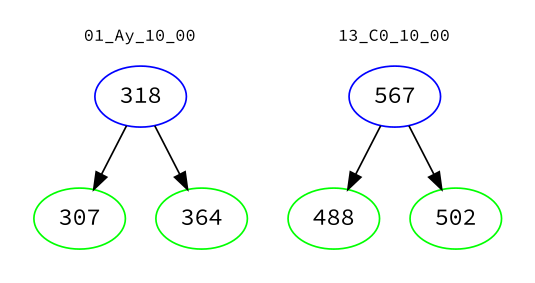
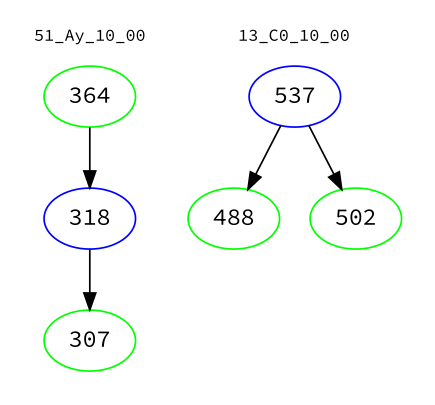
(141, 36) -> (91, 36)
(395, 97) -> (295, 97)
(167, 150) -> (90, 149)
